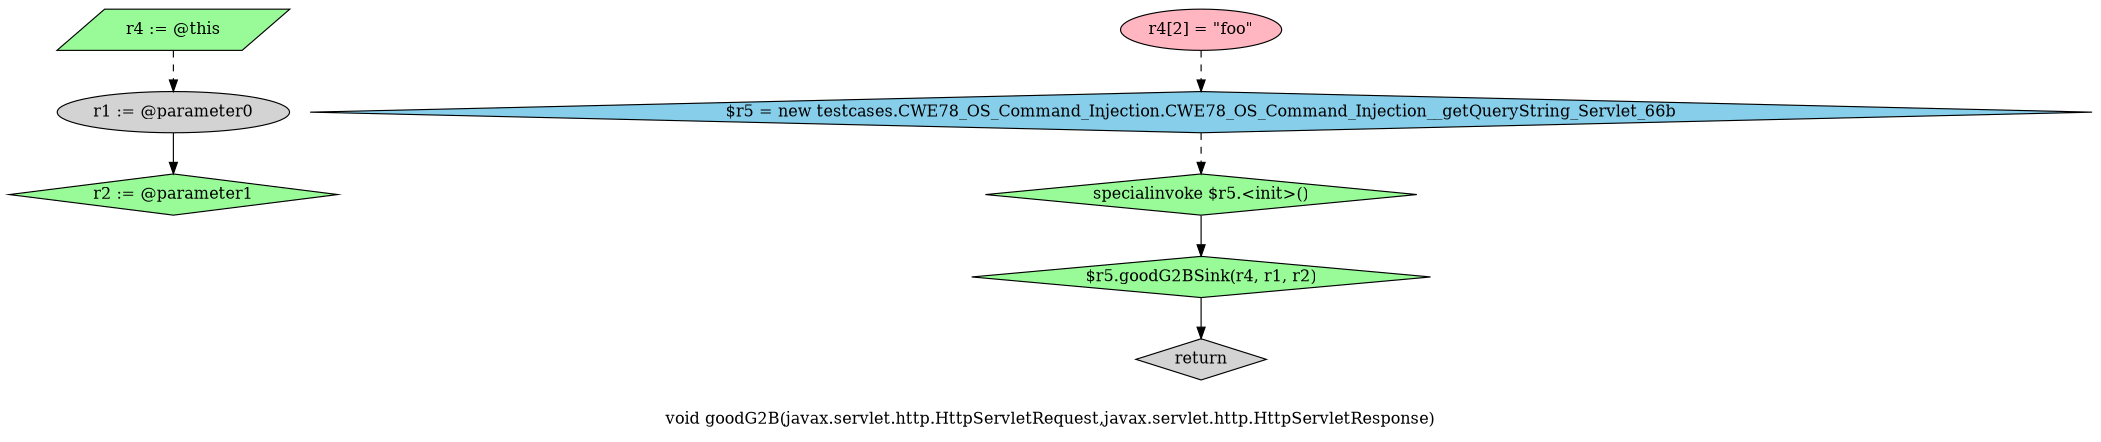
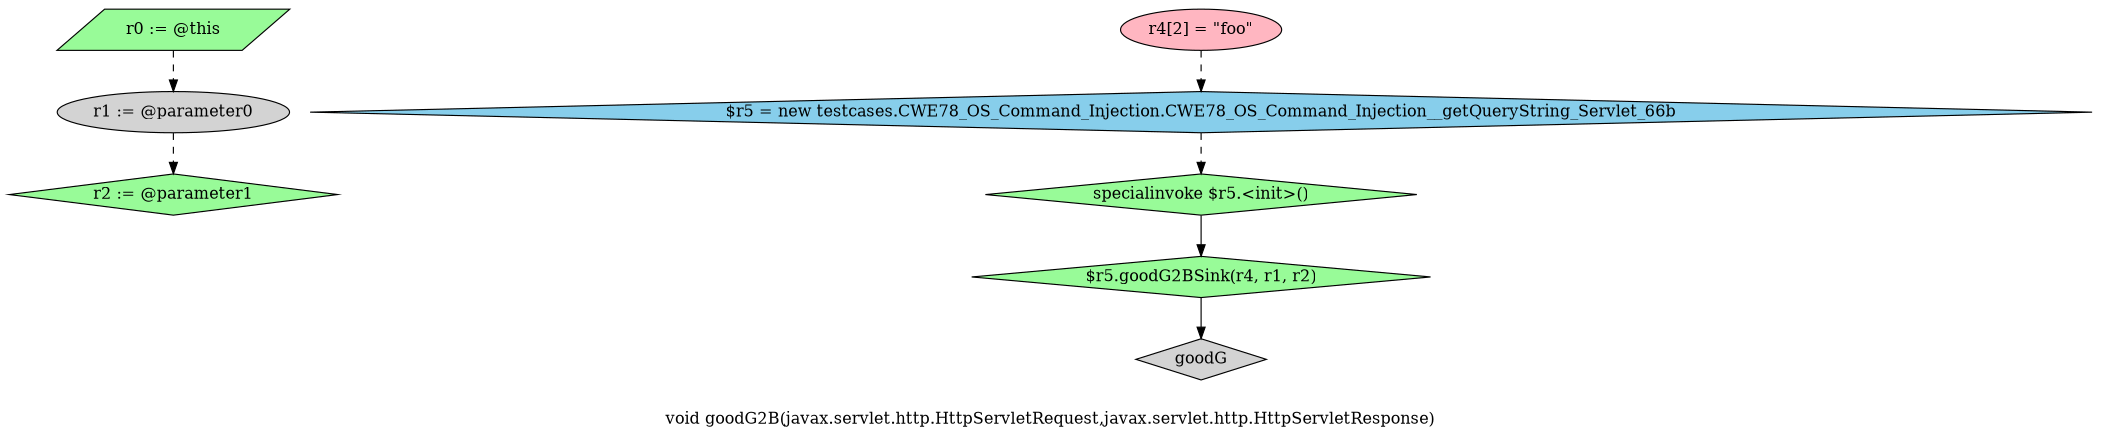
(173, 30) -> (173, 30)
(173, 148) -> (173, 148)
(1201, 359) -> (1201, 359)
